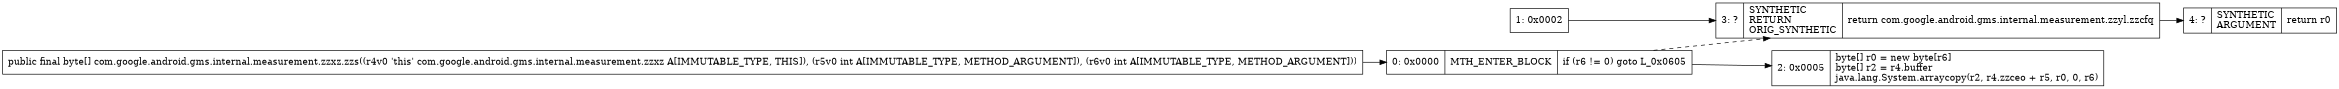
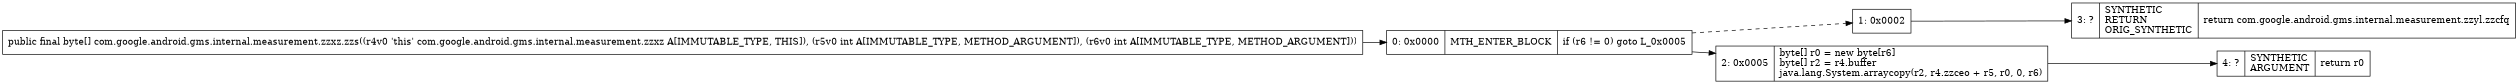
(2168, 21) -> (2129, 64)
(1708, 45) -> (1769, 28)
(1625, 62) -> (1625, 42)
